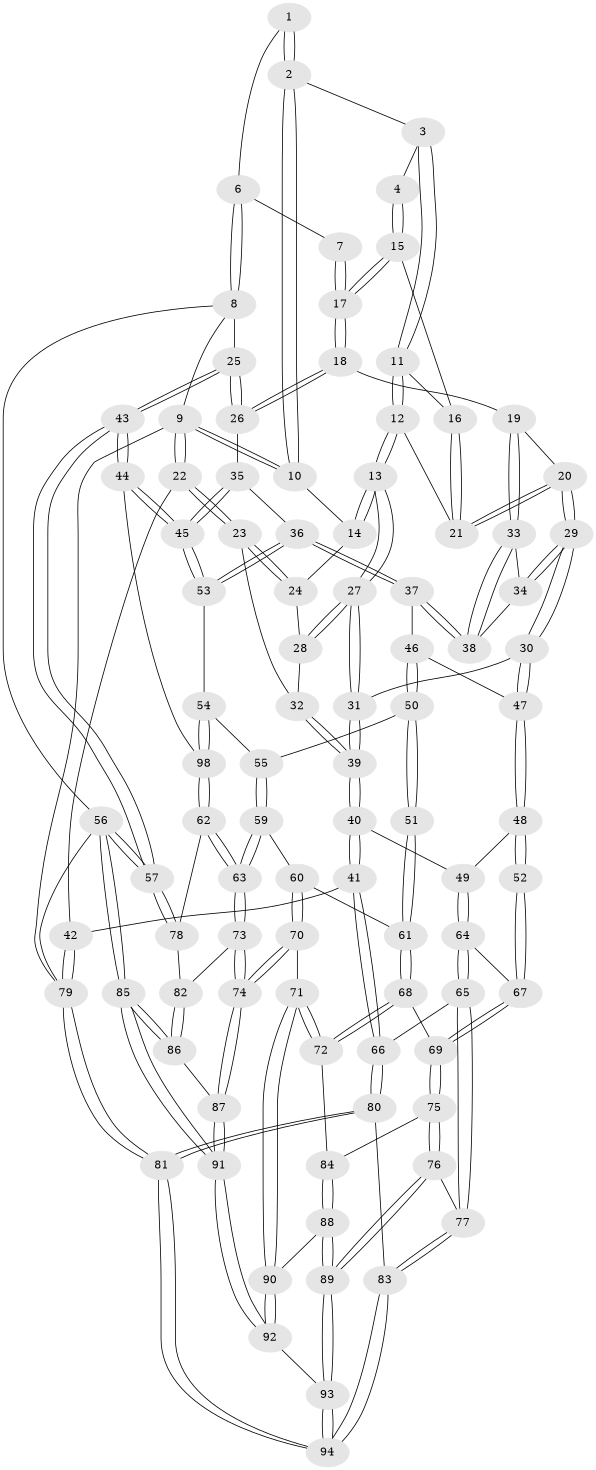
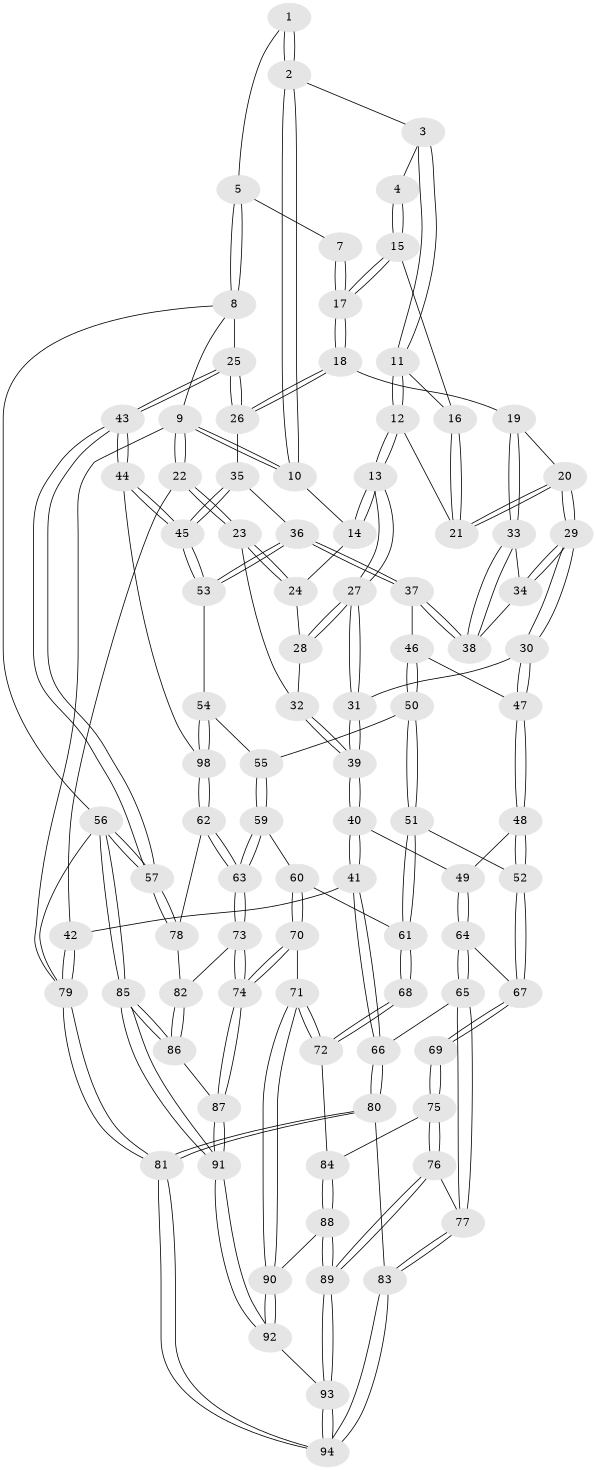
(238, 190) -> (238, 190)
none -> (466, 850)
(419, 1018) -> none
